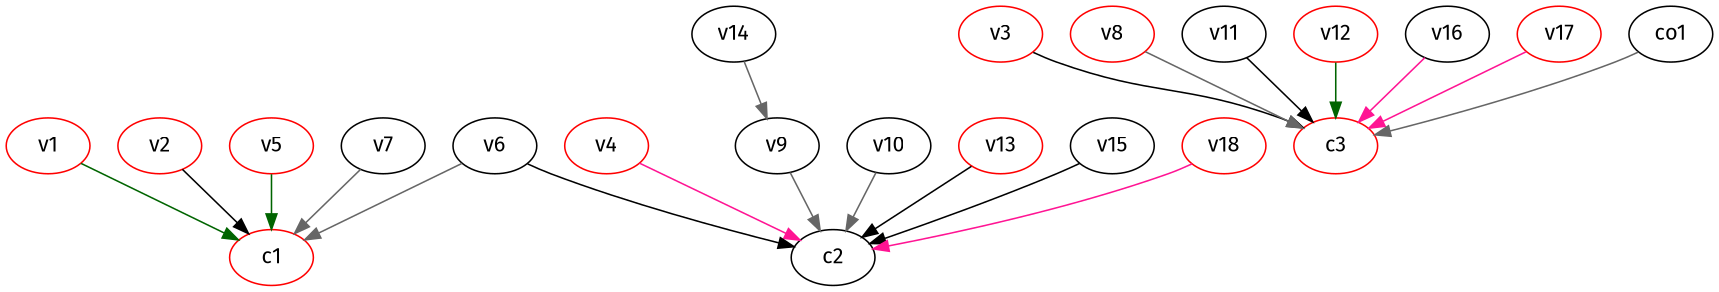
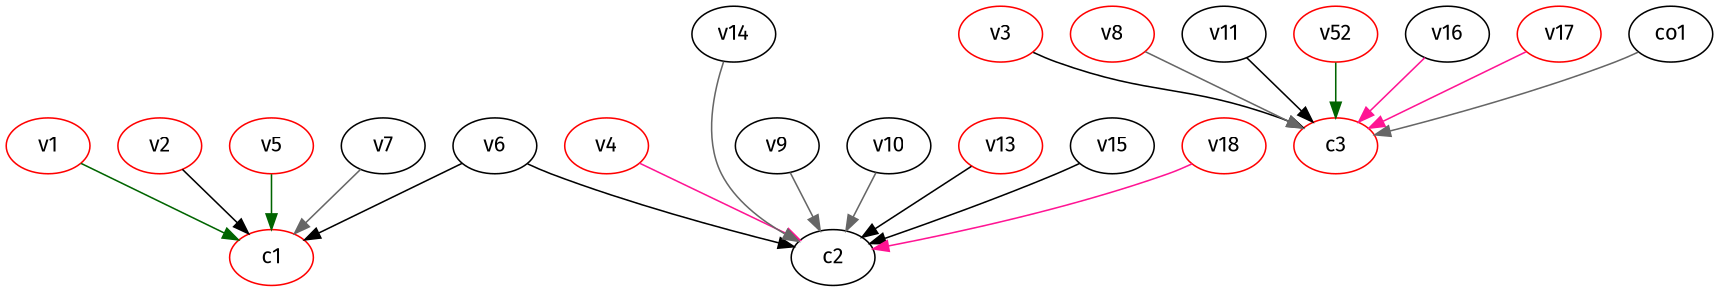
(1336, 34) -> (1336, 34)
(753, 83) -> (717, 161)
(390, 198) -> (390, 198)
